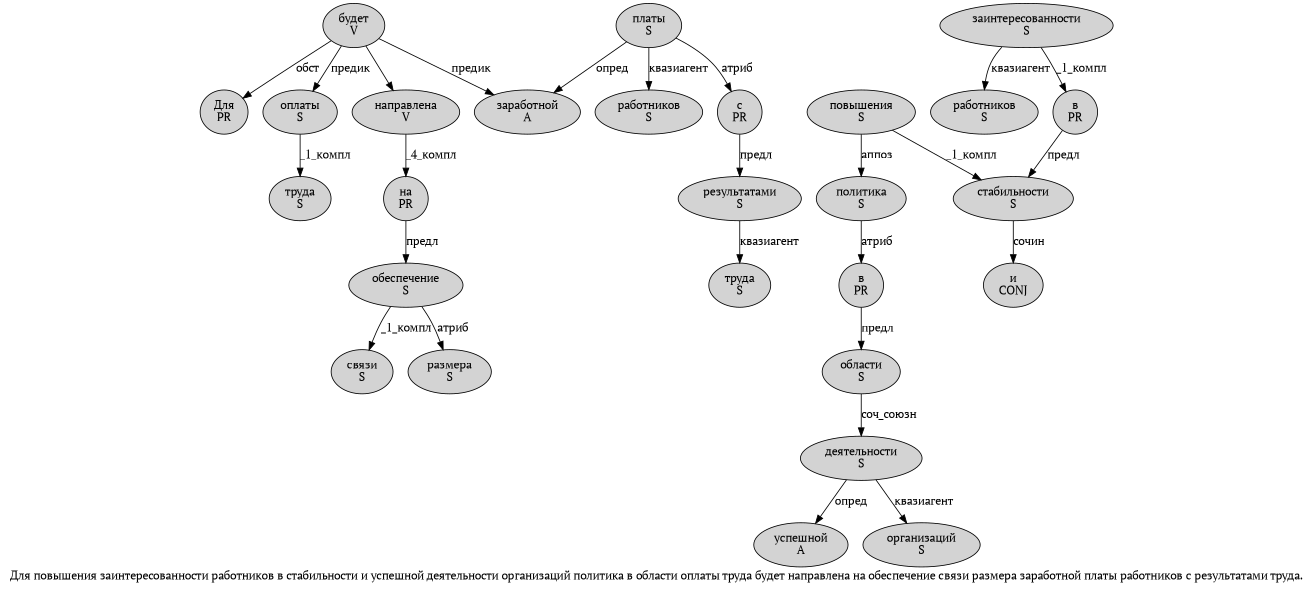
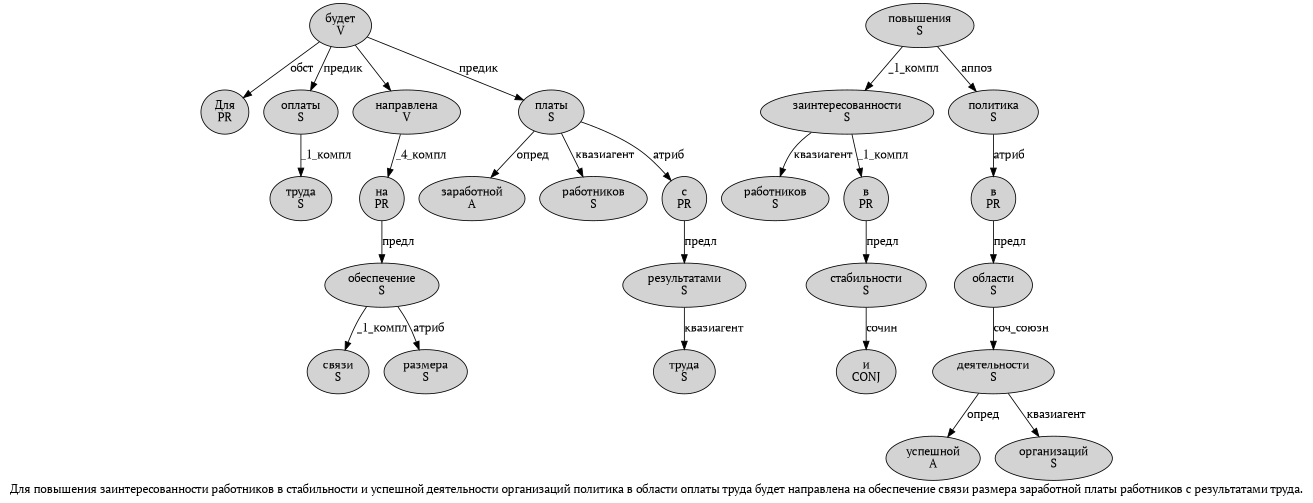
(433, 65) -> (442, 67)
(933, 153) -> (887, 65)
